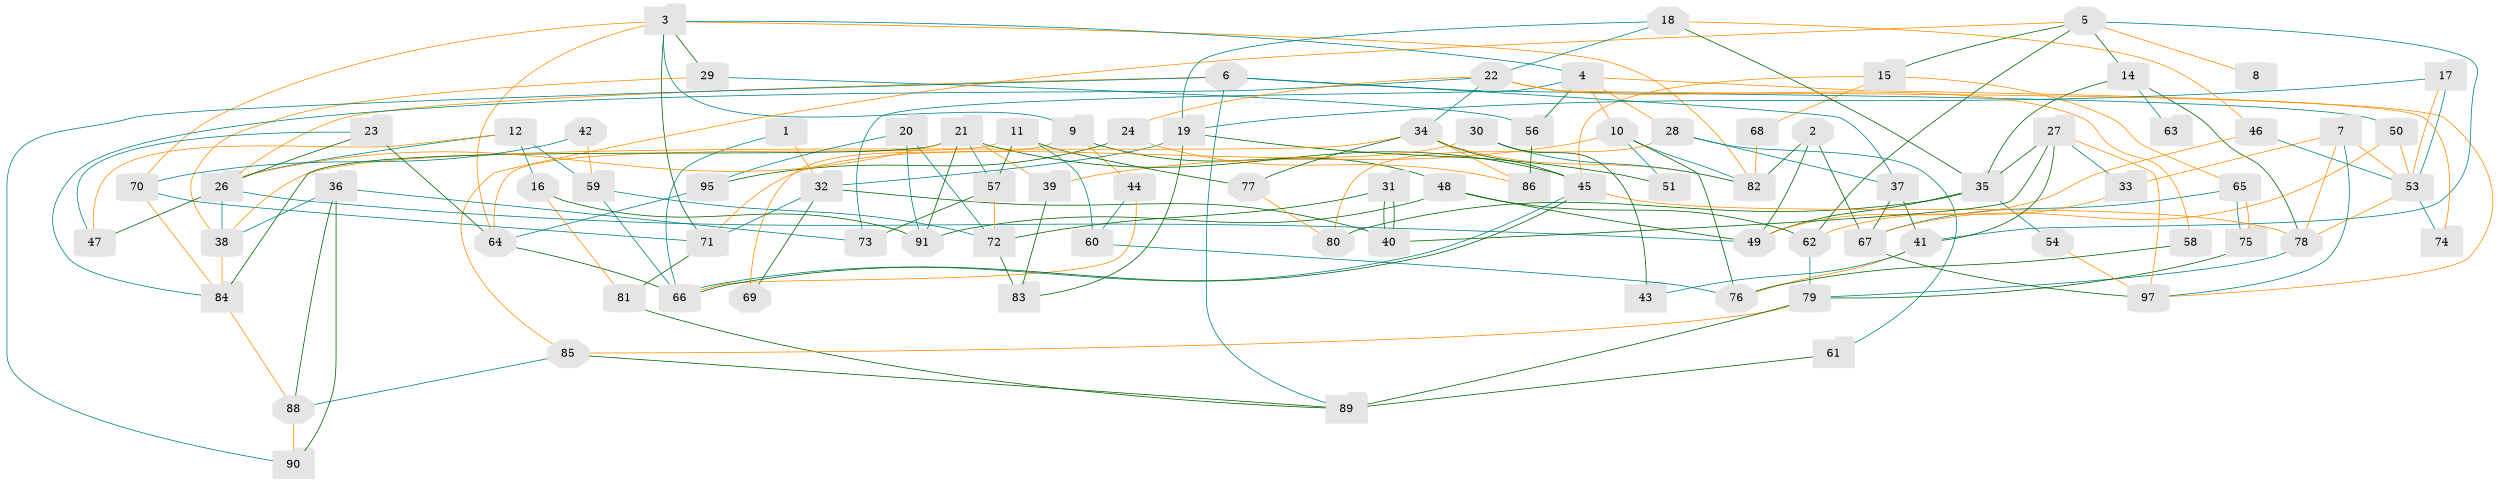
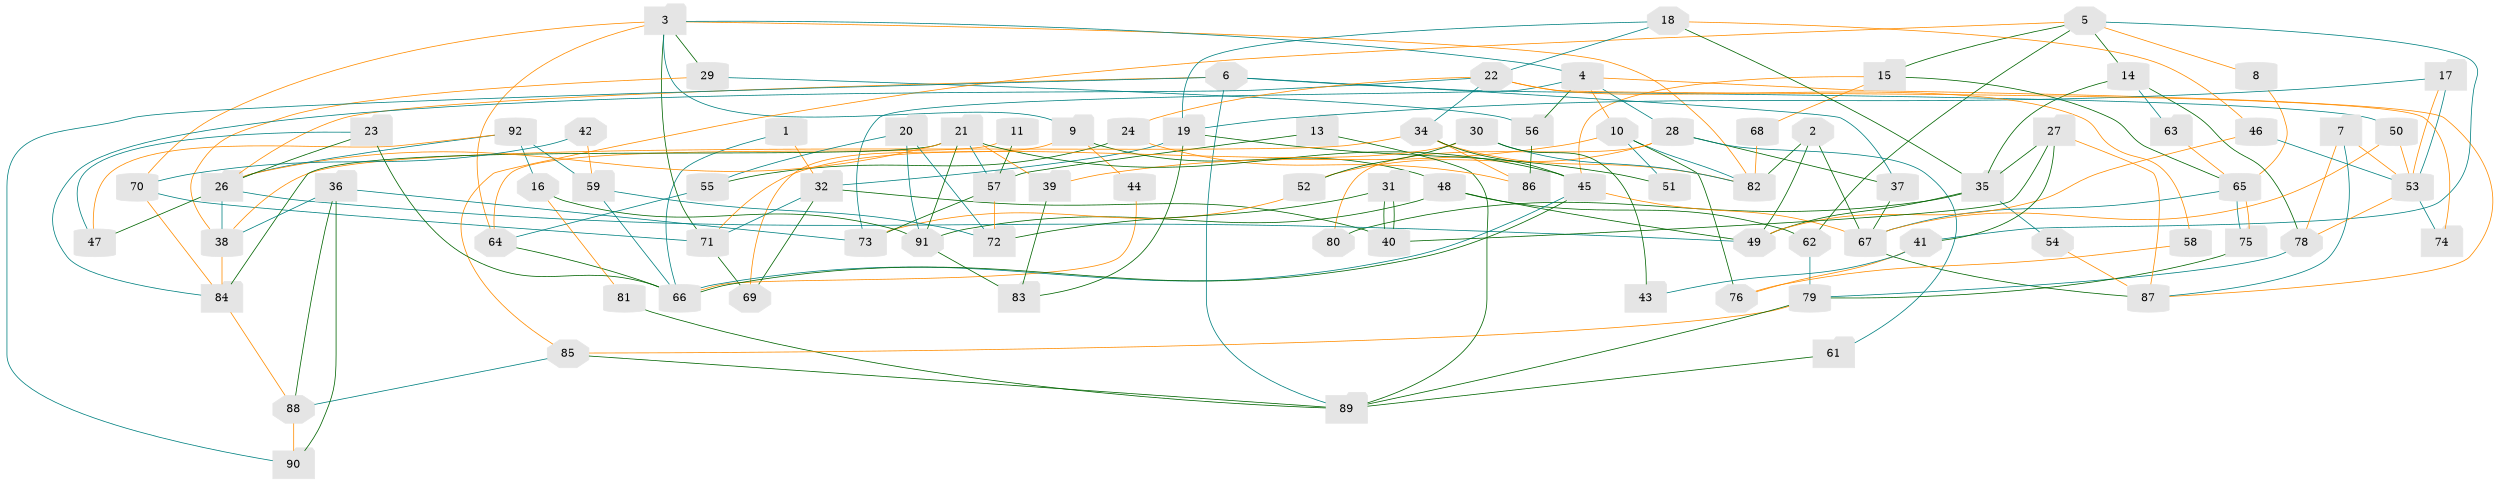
(2079, 106) -> (2079, 106)
(1633, 107) -> (1633, 107)
(516, 132) -> (516, 132)
none -> (1317, 132)
none -> (2287, 135)
none -> (2206, 160)
(1790, 161) -> (1790, 161)
(708, 187) -> (708, 187)
(1249, 187) -> none
none -> (1304, 187)
(2126, 187) -> none
(435, 188) -> (491, 267)
(2100, 212) -> (1786, 217)
(1909, 215) -> none
(1092, 243) -> none
(1004, 264) -> (958, 263)
(1962, 265) -> (1962, 265)
(666, 270) -> (729, 271)
(2148, 298) -> (2148, 298)
